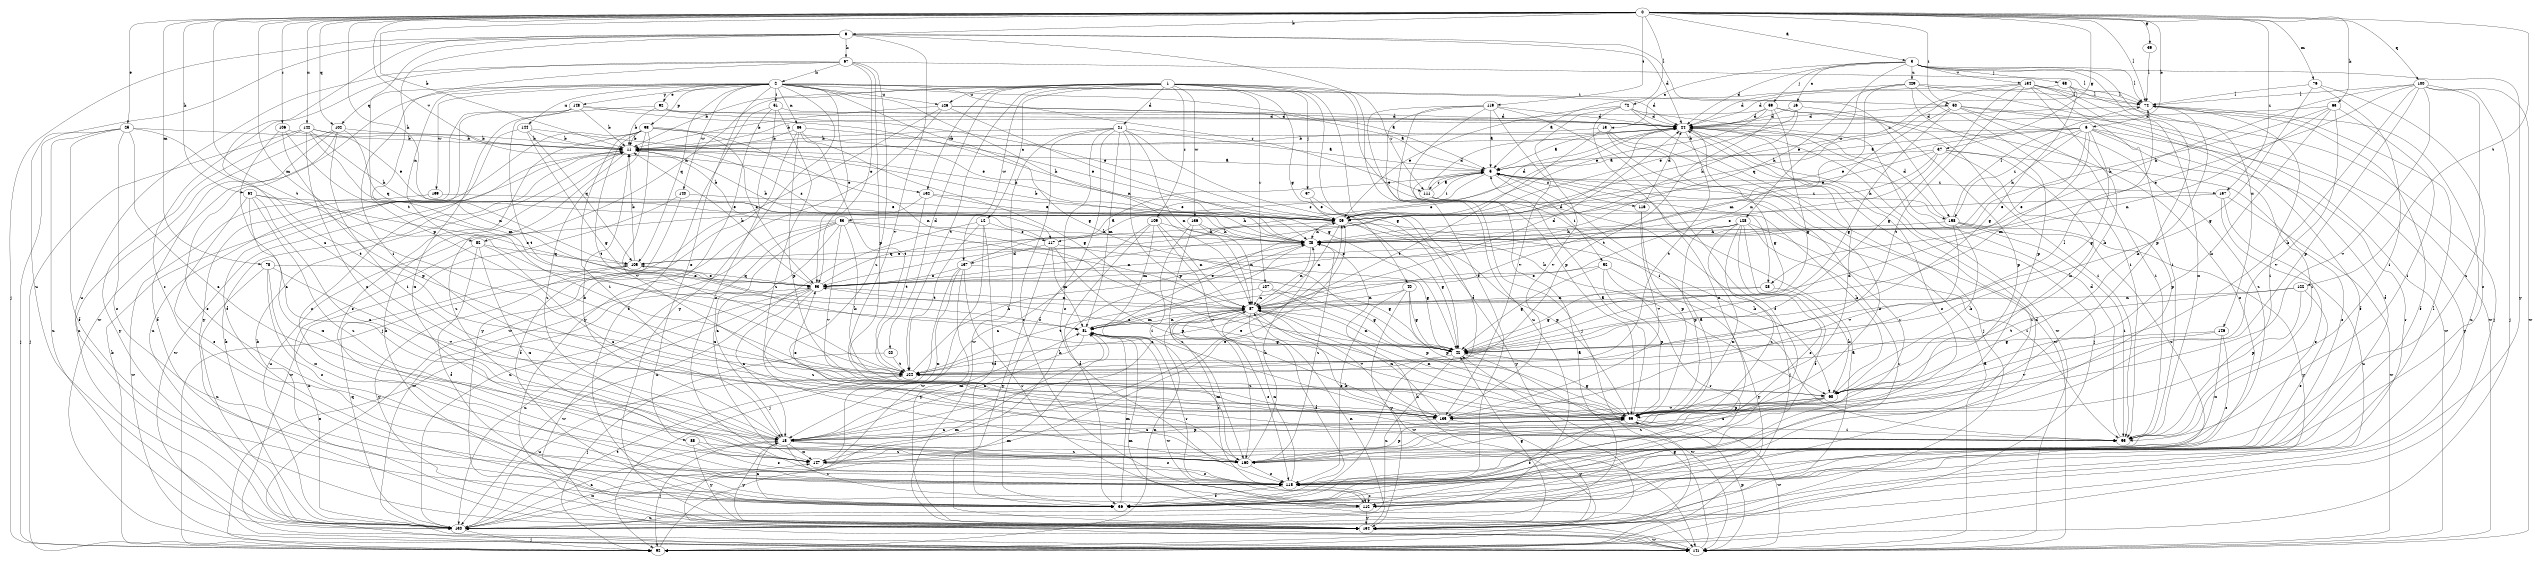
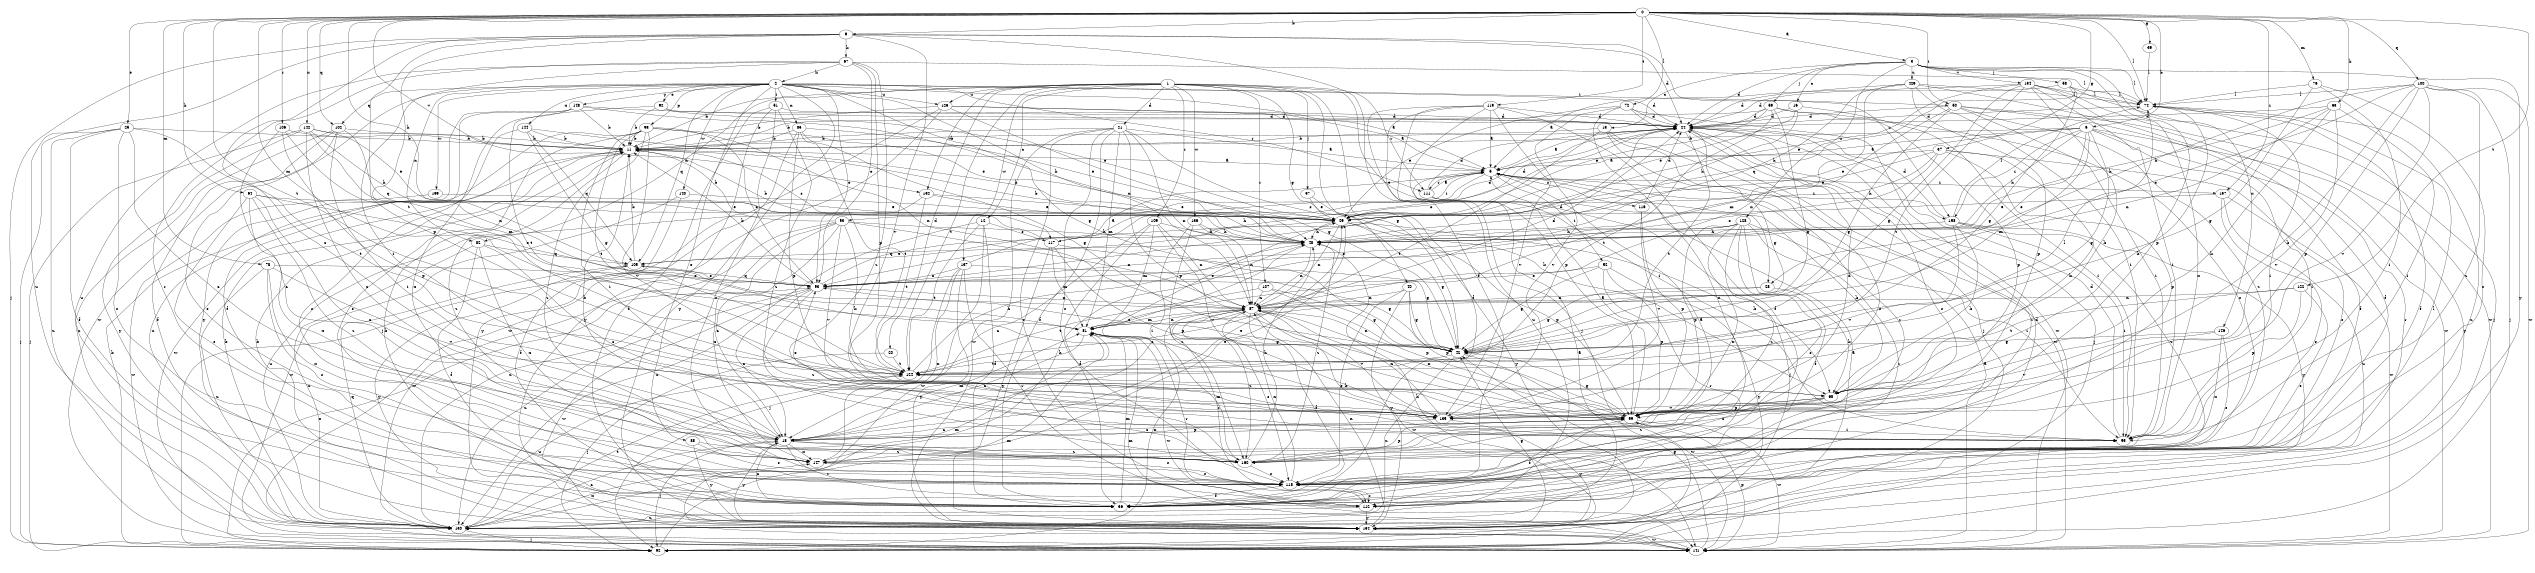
(863, 19) -> none
(1009, 254) -> (1339, 208)
